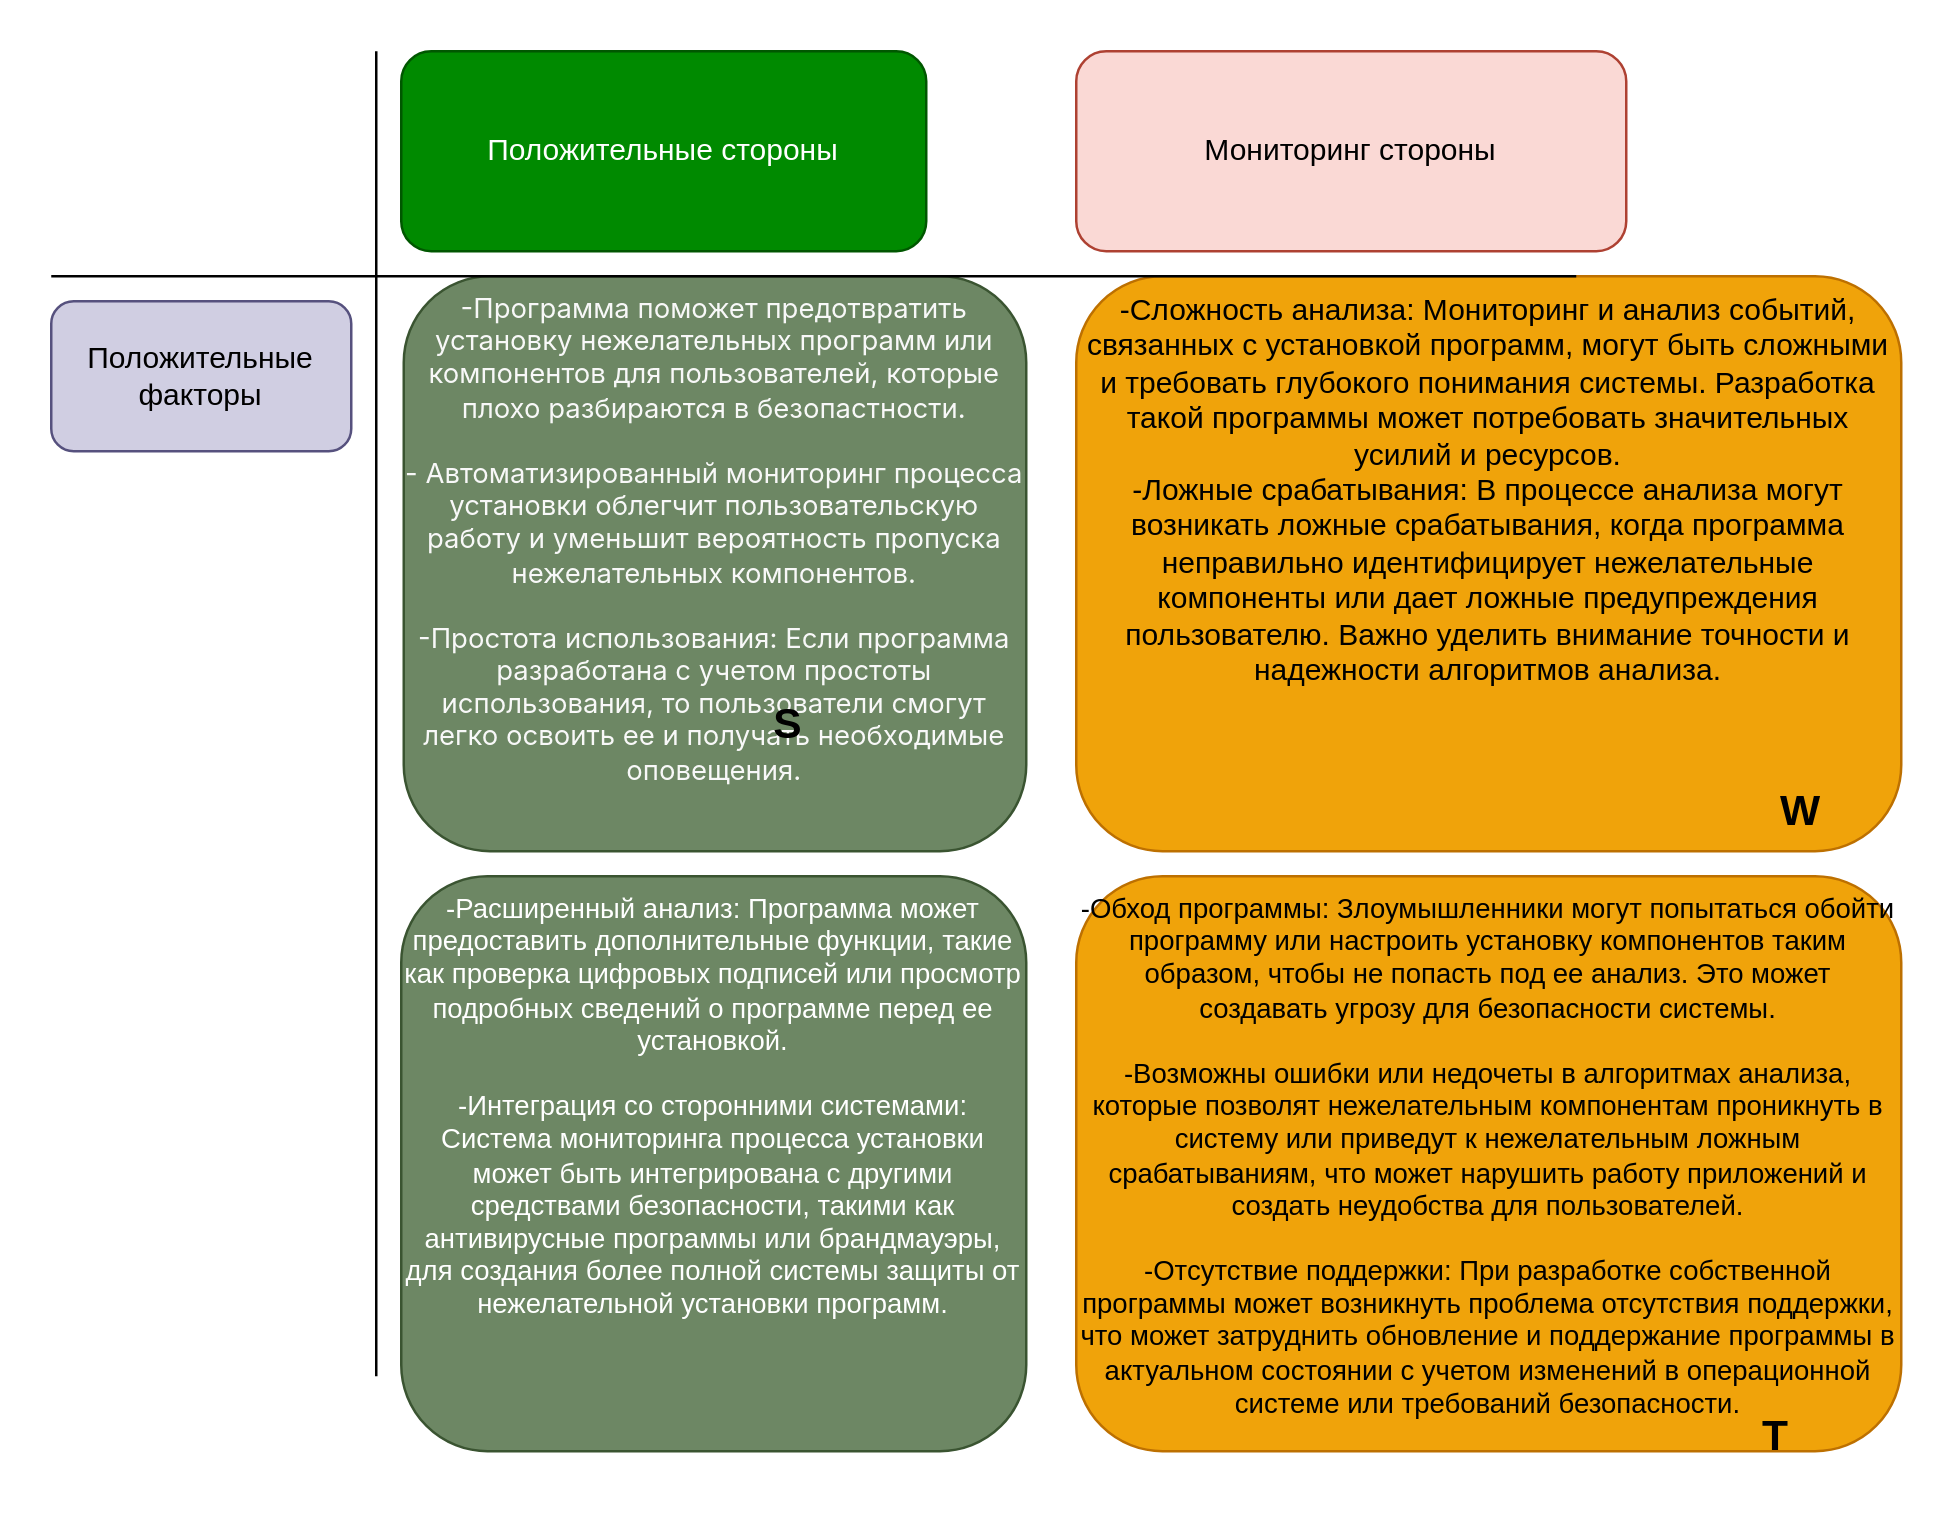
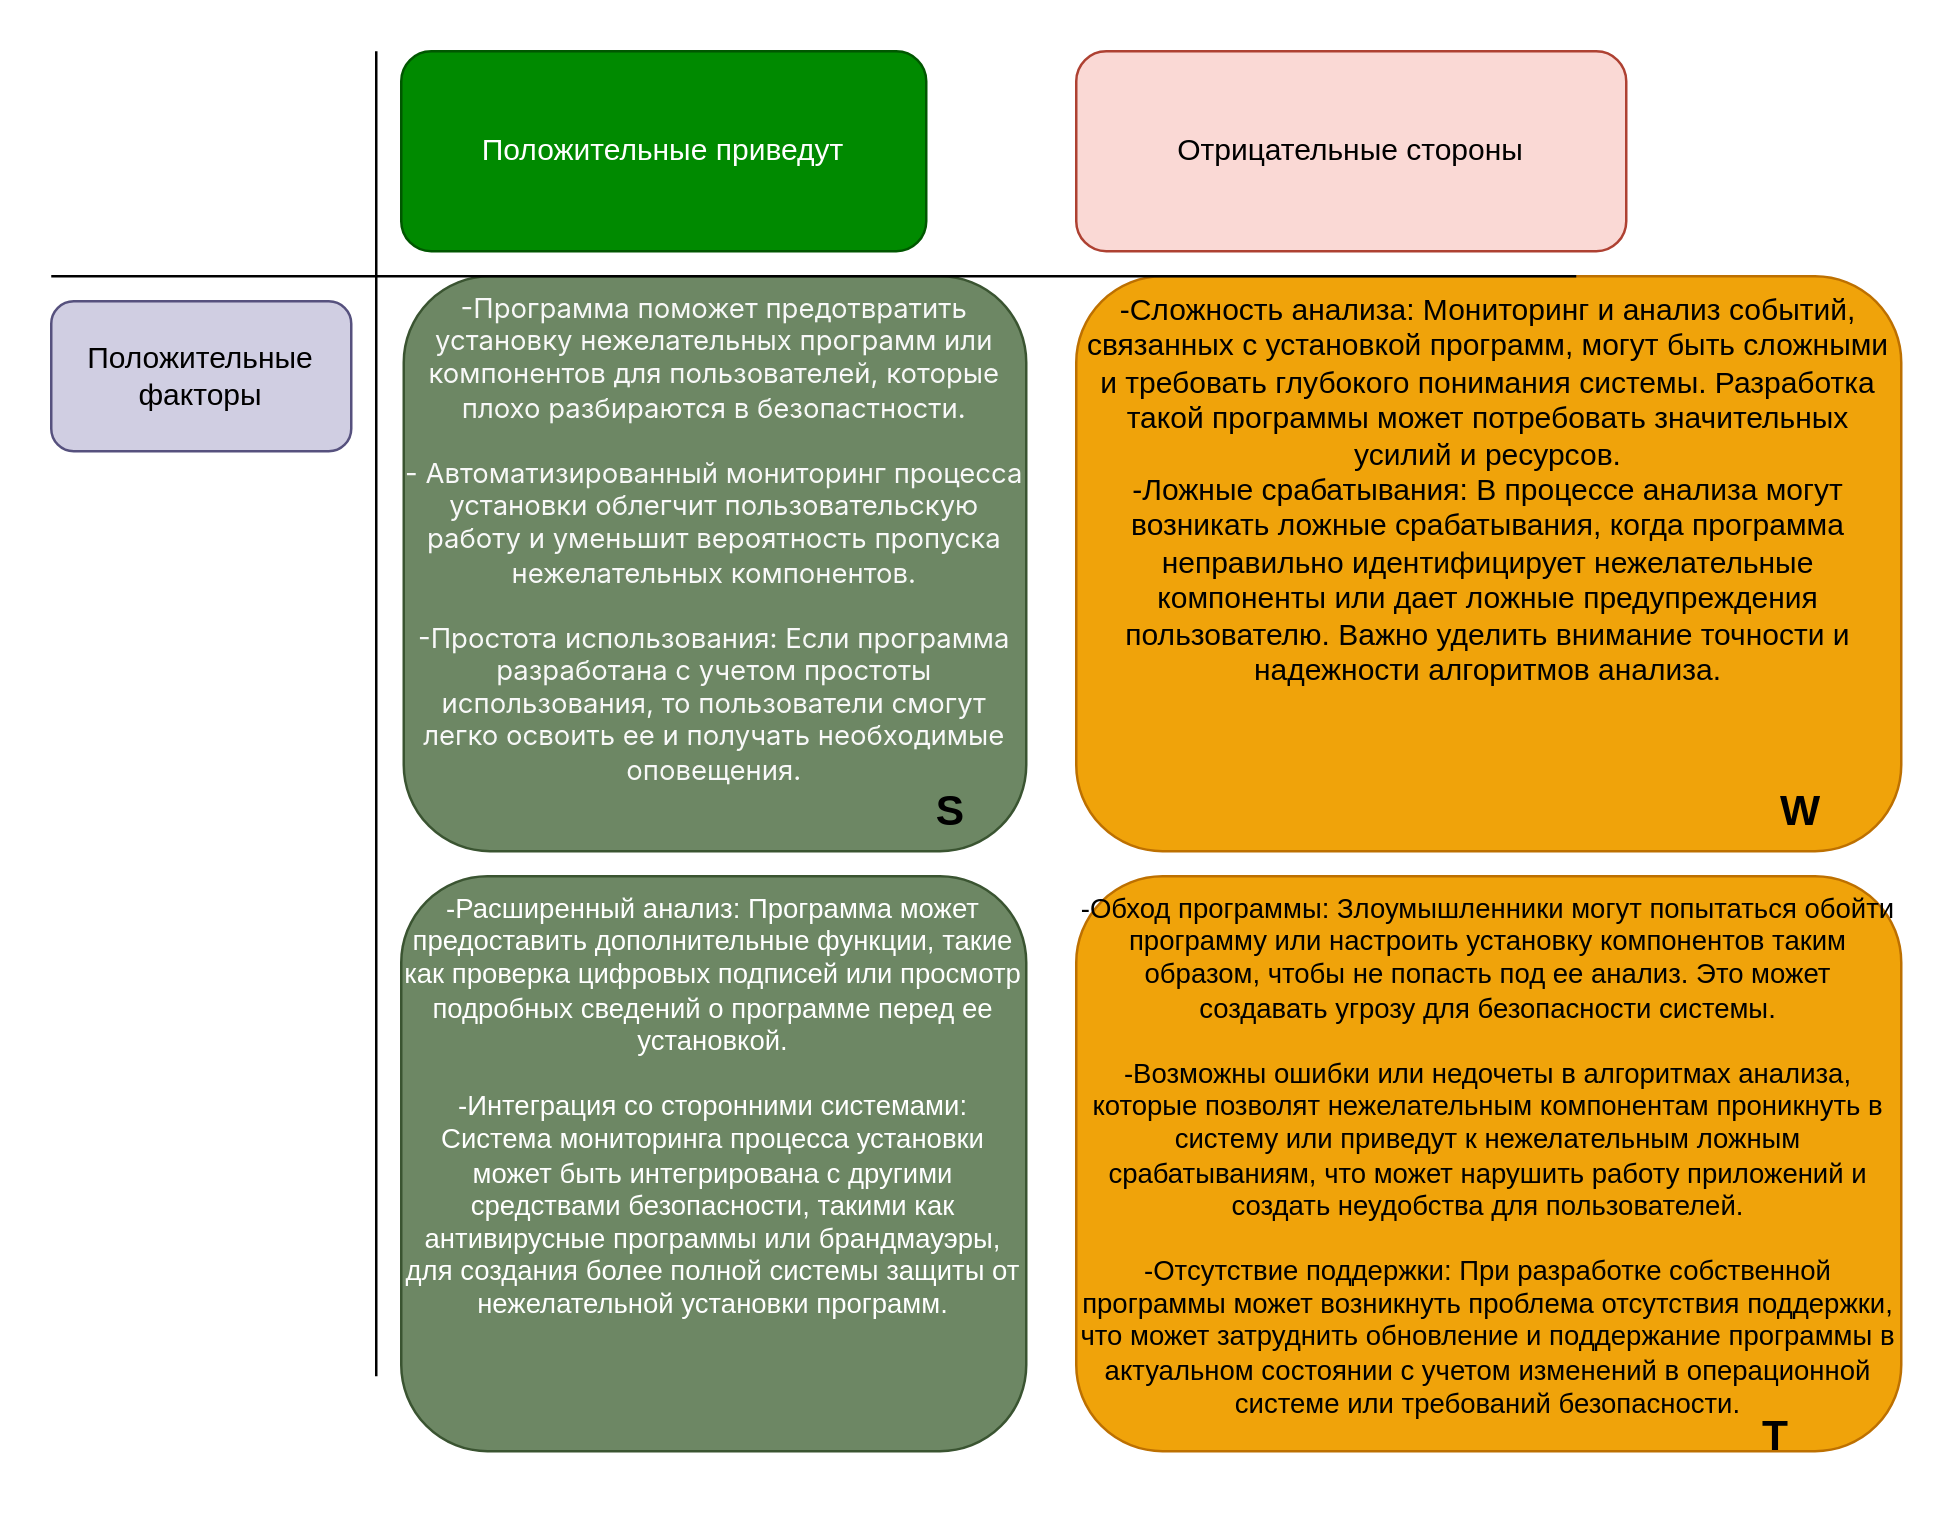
(664, 151) -> (664, 151)
(1351, 151) -> (1351, 151)
(789, 726) -> (951, 814)
